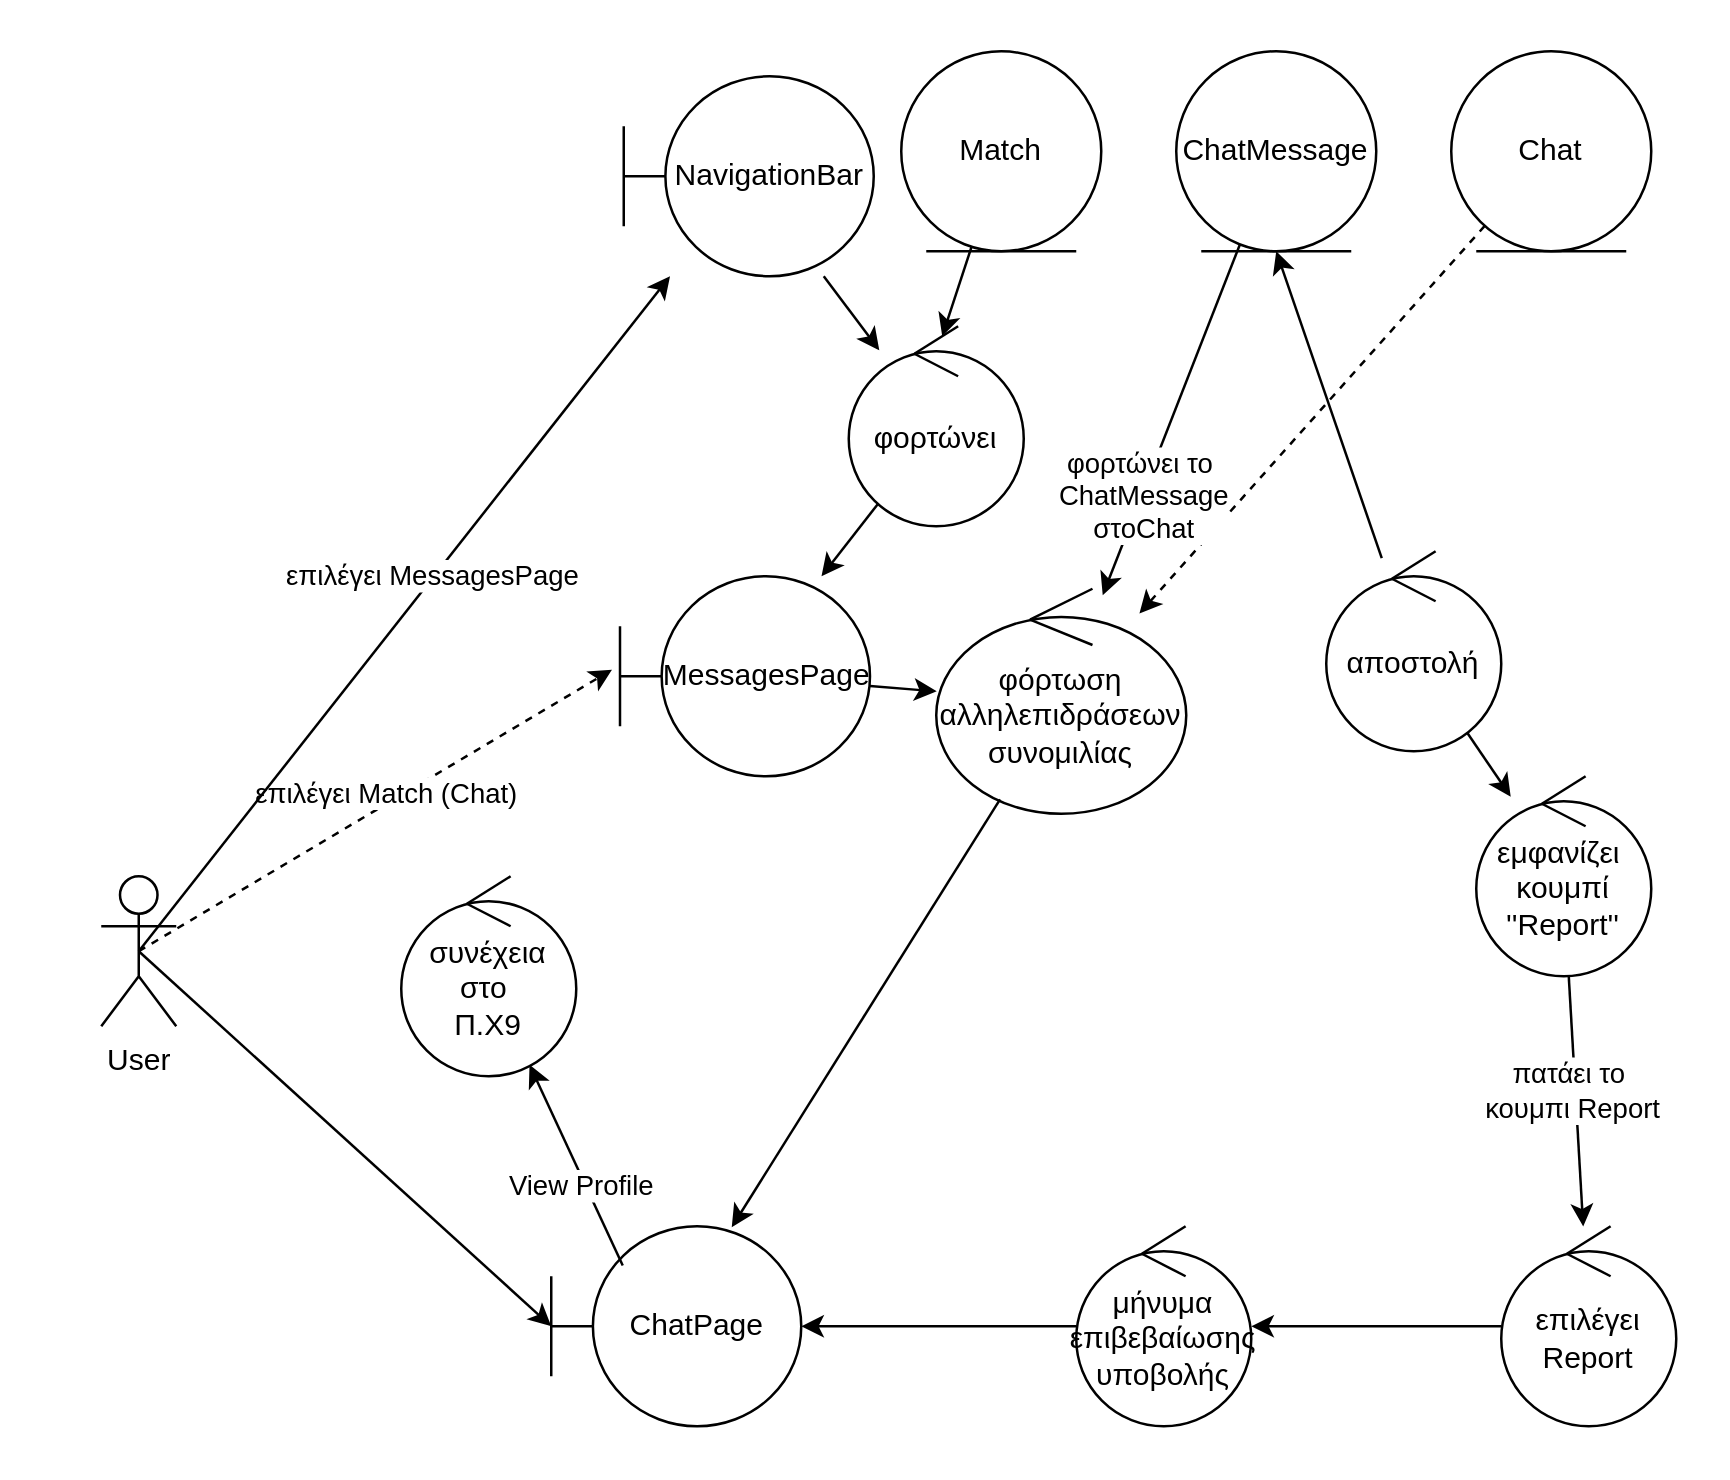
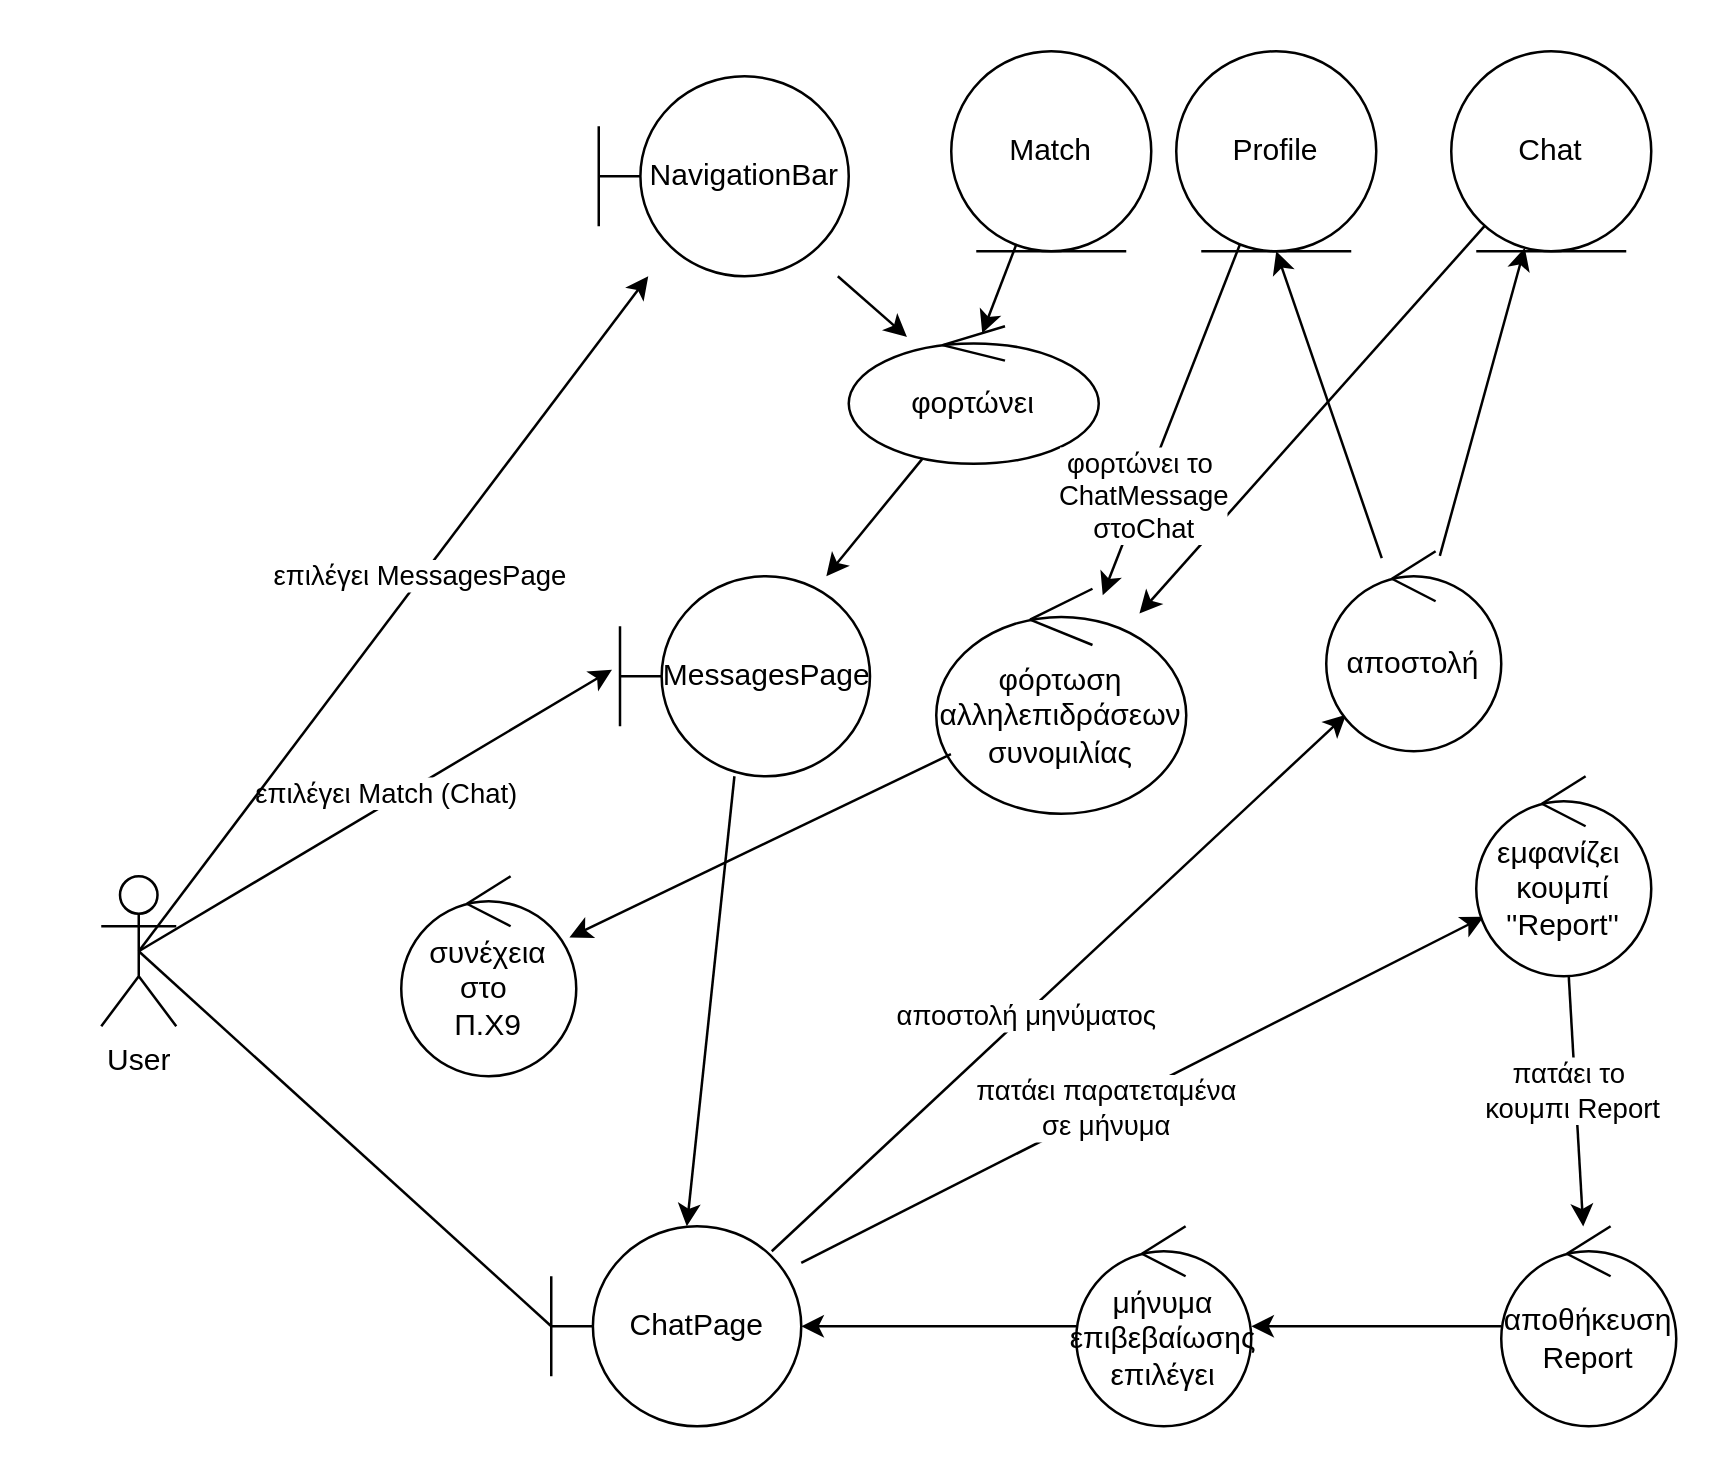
(1001, 151) -> (1051, 151)
(1276, 151) -> (1276, 151)
(749, 176) -> (724, 176)
(1406, 314) -> (1406, 314)
(936, 426) -> (974, 395)
(895, 688) -> (707, 1038)
(1484, 758) -> (1480, 410)
none -> (1187, 863)
(276, 870) -> (276, 870)
none -> (1319, 1000)
(870, 1007) -> (841, 807)
(562, 1134) -> none
(538, 1314) -> (542, 1317)
(1164, 1339) -> (1164, 1339)
(1589, 1339) -> (1589, 1339)
